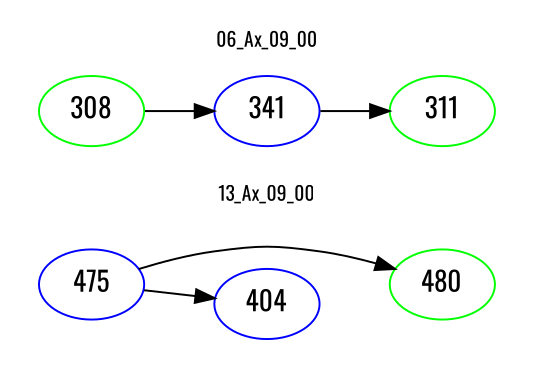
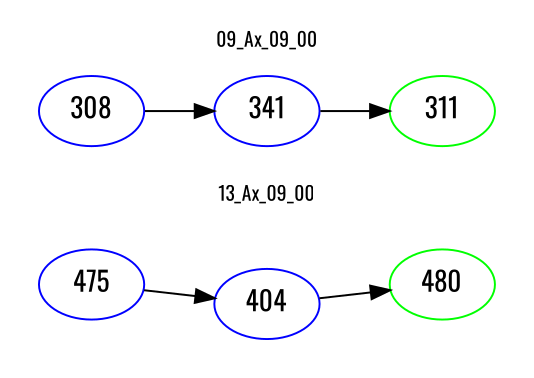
(267, 42) -> (267, 42)
(92, 111) -> (92, 111)
(257, 247) -> (345, 295)
